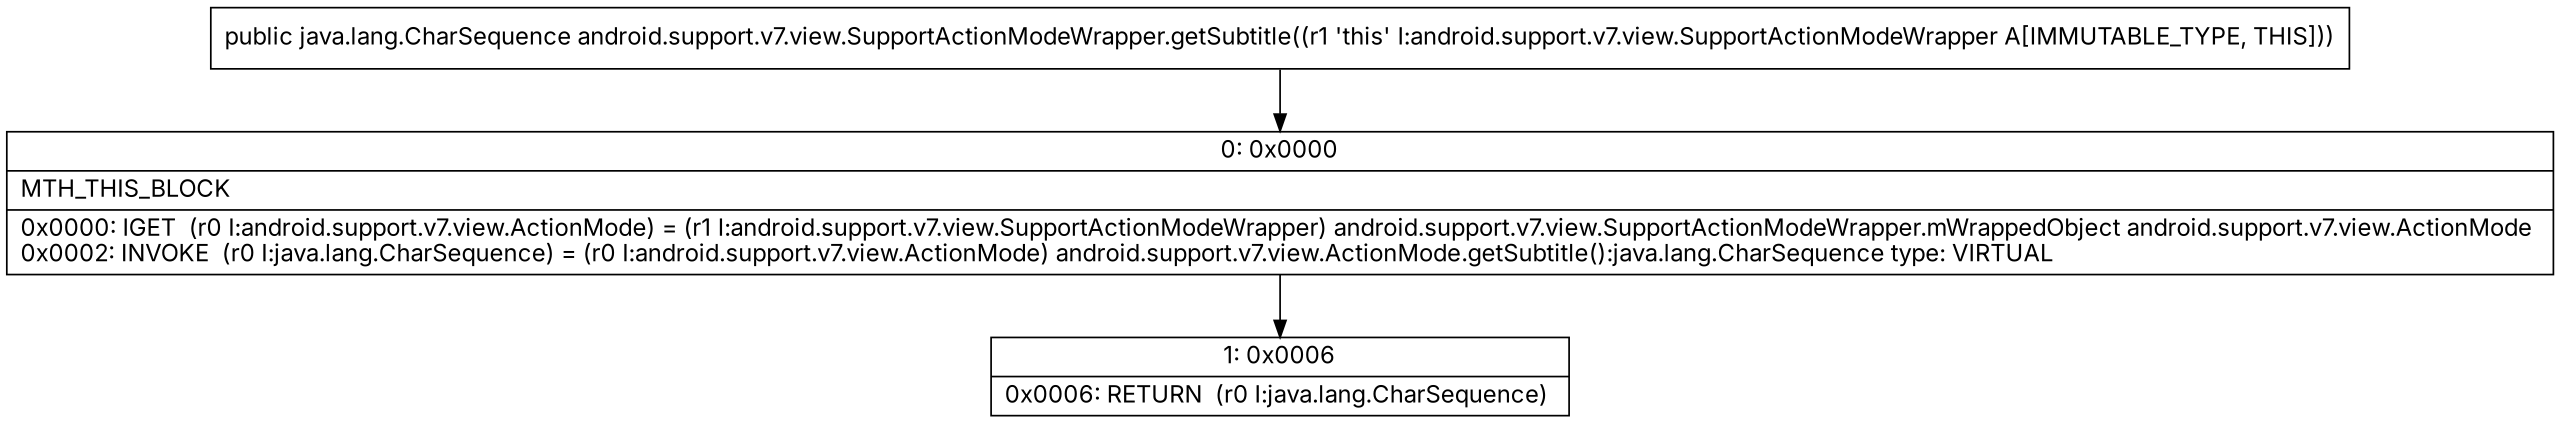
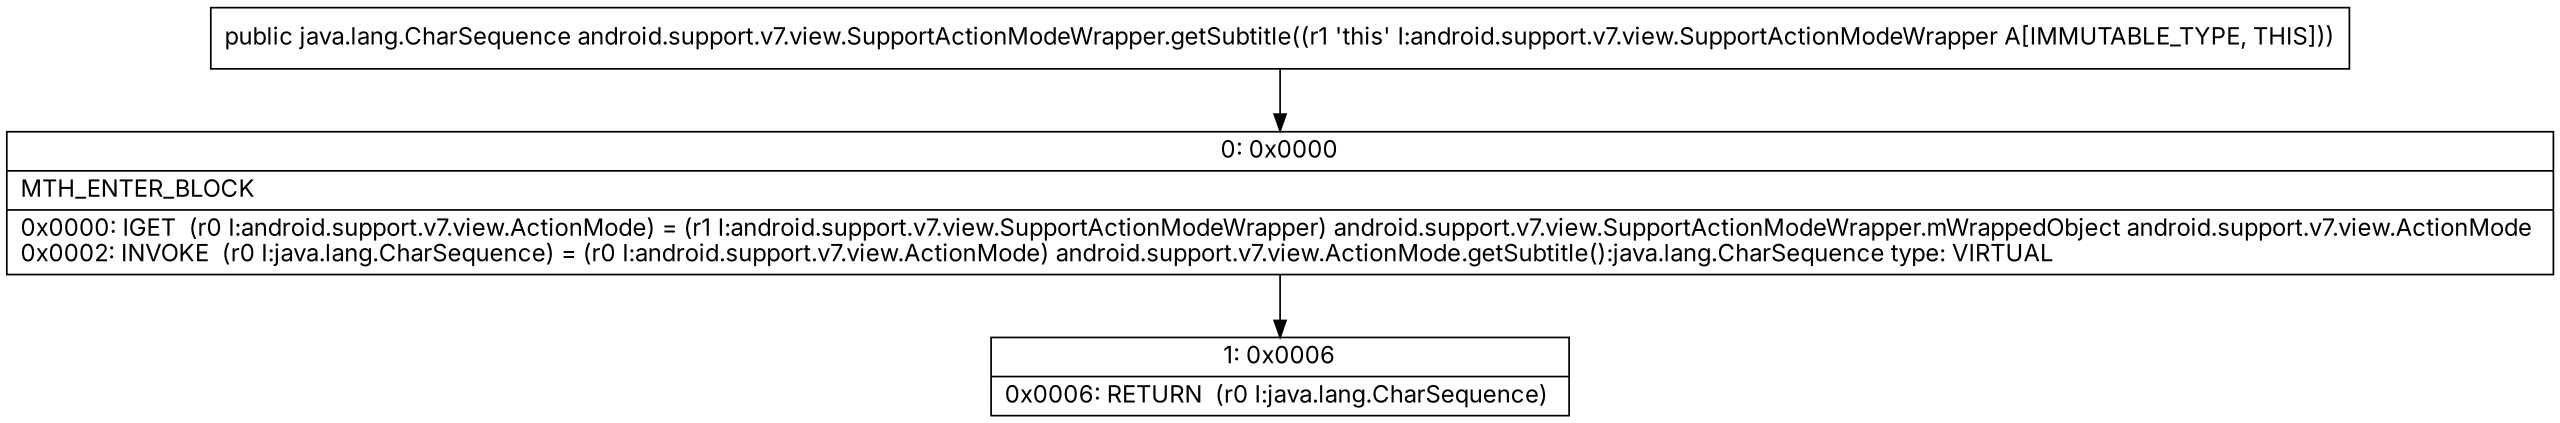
(126, 190) -> (139, 190)
